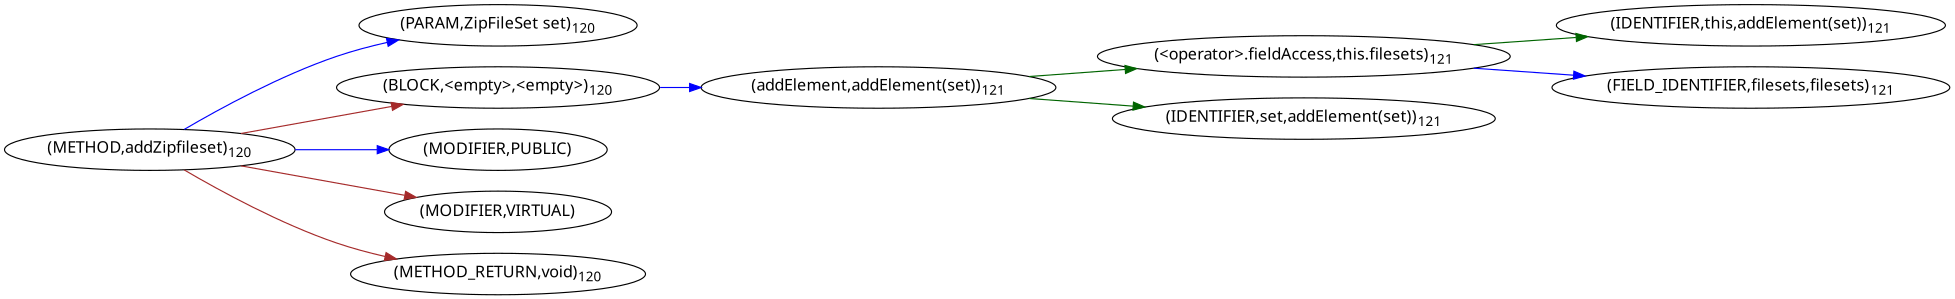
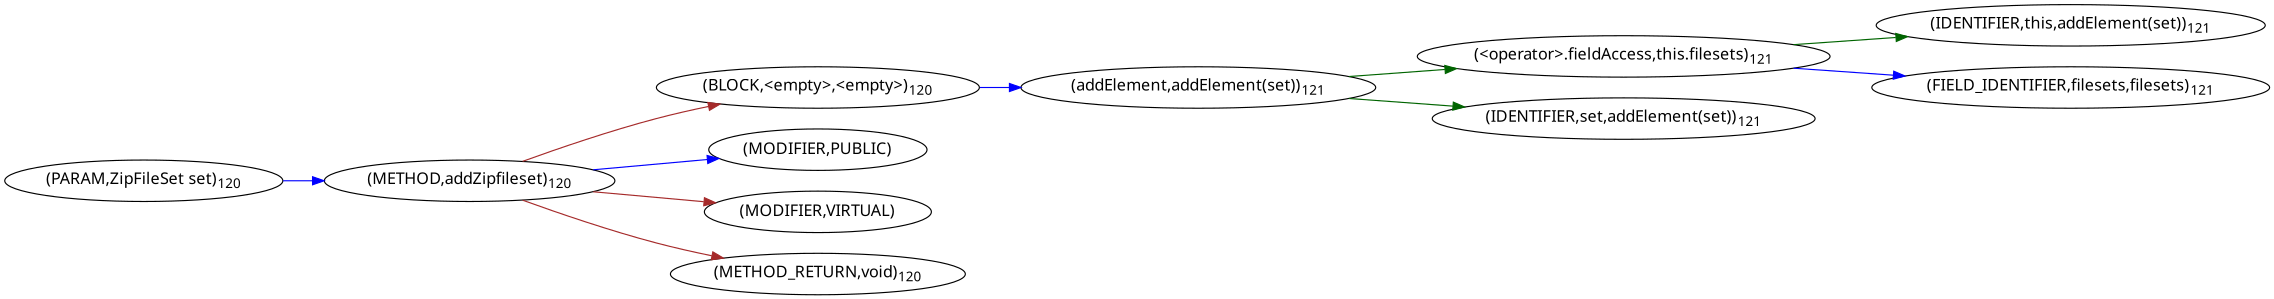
(283, 78) -> (298, 181)
